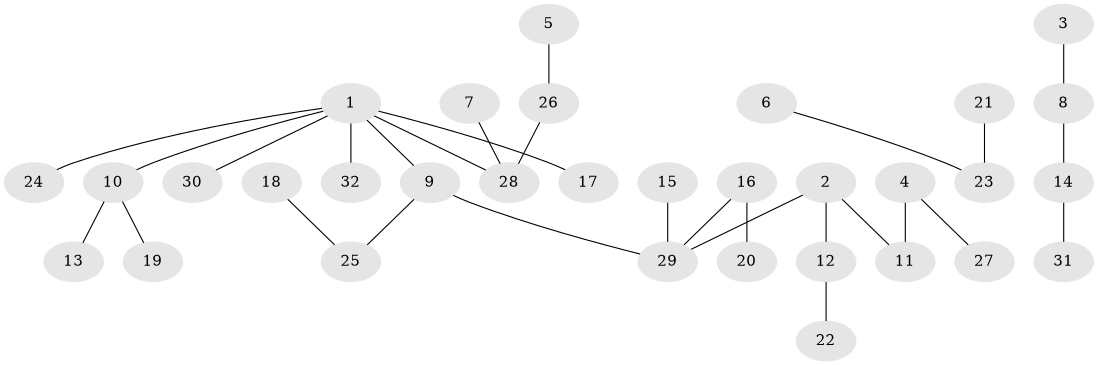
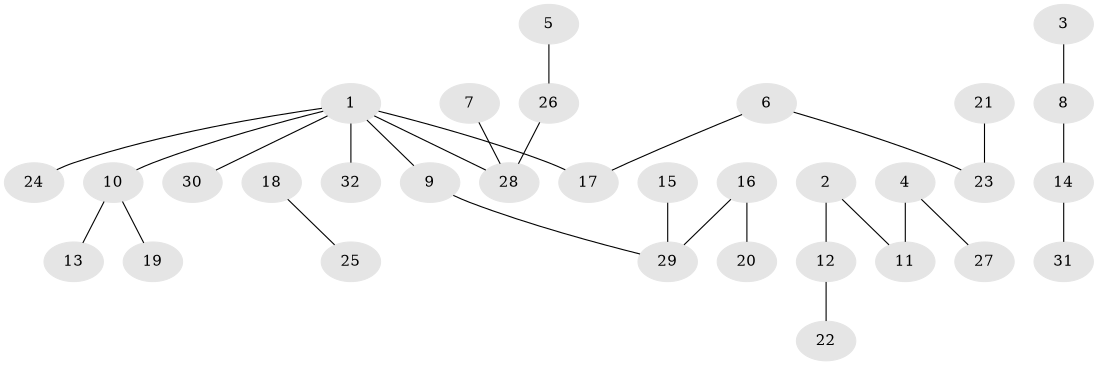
none -> (677, 142)
(755, 218) -> none
(391, 222) -> none
